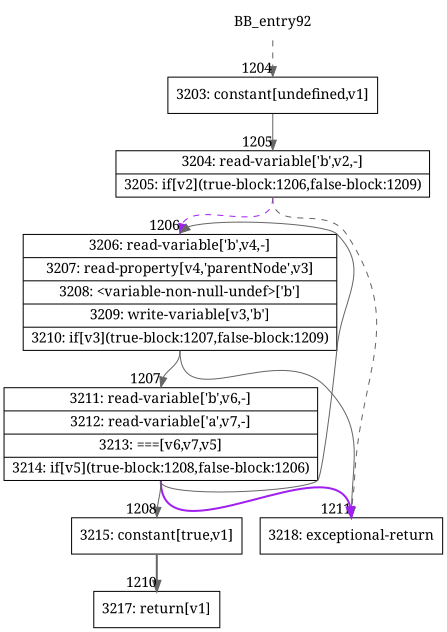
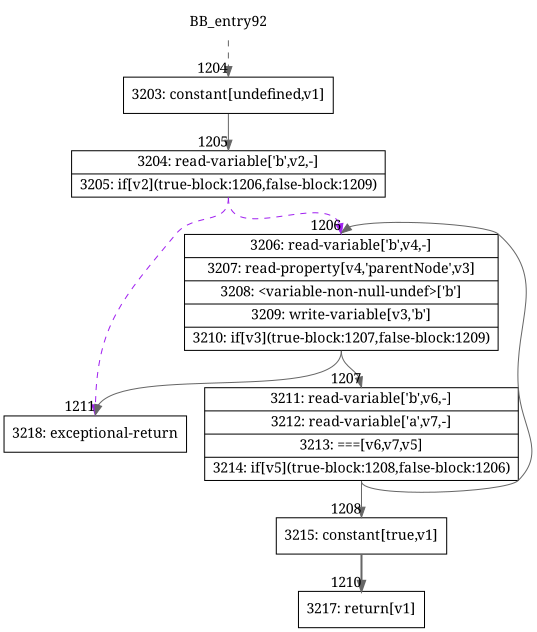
(377, 323) -> (137, 283)
(251, 500) -> none
